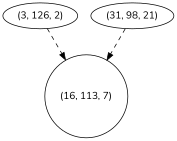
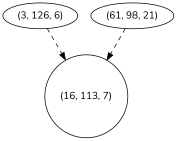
(40, 16) -> (40, 16)
(132, 16) -> (132, 16)
